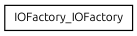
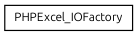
(69, 18) -> (69, 18)
